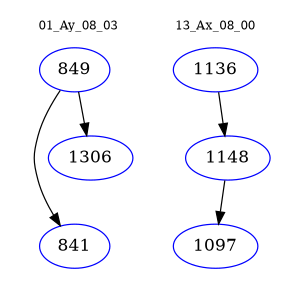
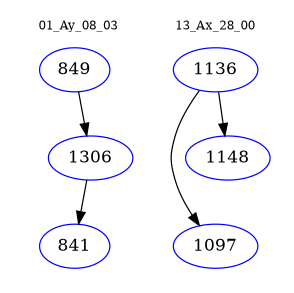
(216, 26) -> (216, 26)
(35, 152) -> (84, 196)
(223, 196) -> (172, 152)
